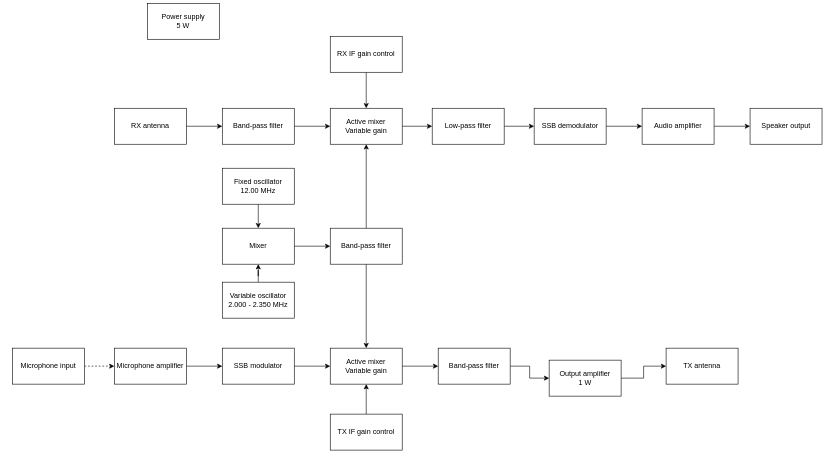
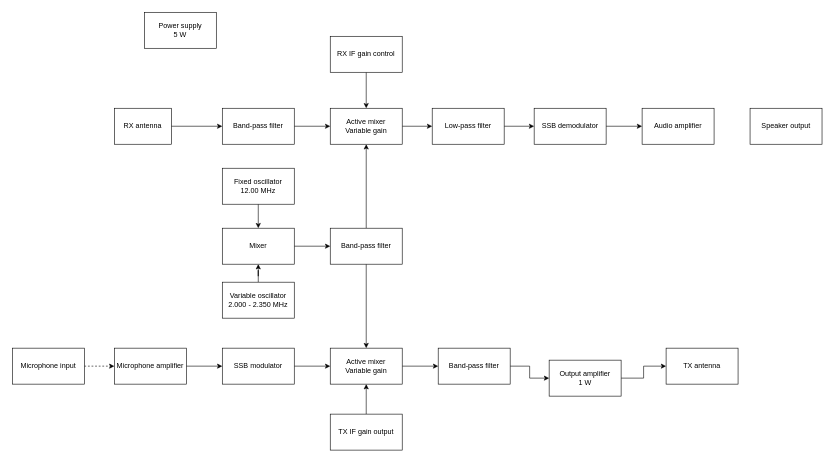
(183, 21) -> (180, 30)
(150, 126) -> (143, 126)
(744, 126) -> none
(366, 432) -> (366, 432)
